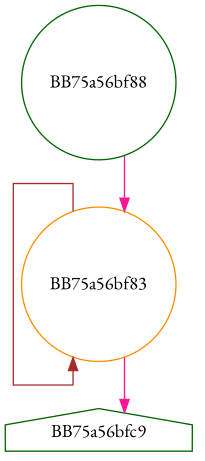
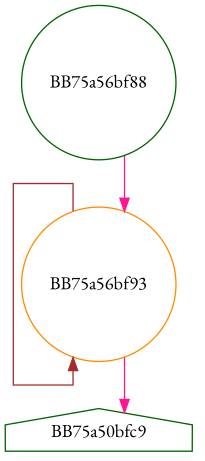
(99, 284) -> (99, 284)
(99, 432) -> (99, 432)
